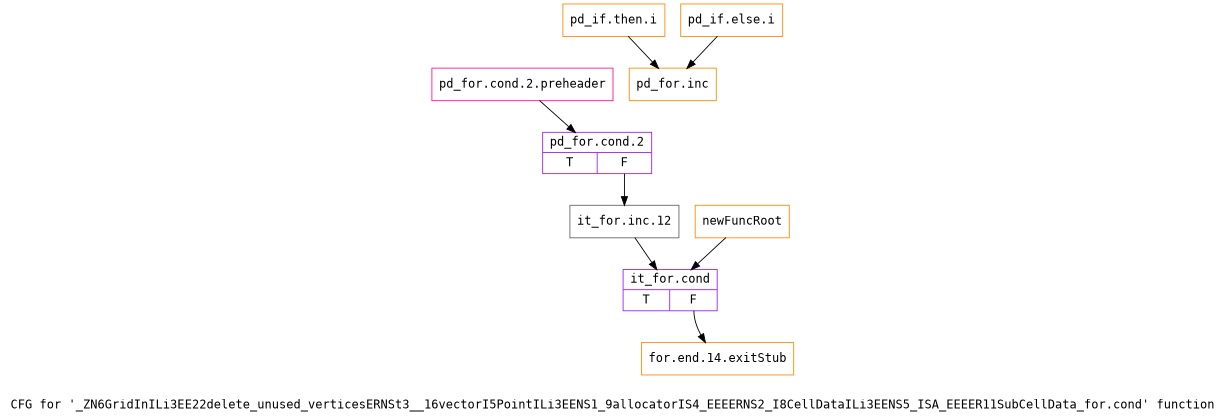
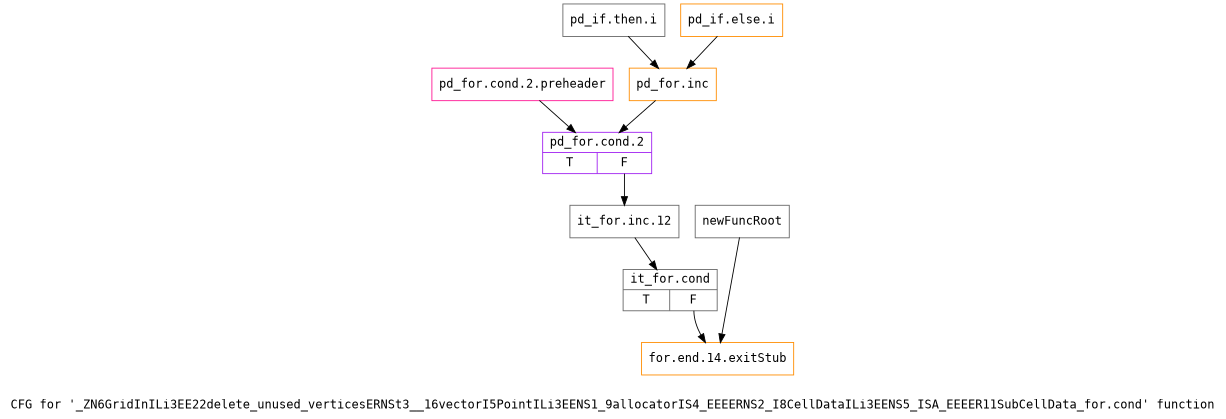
(614, 20) -> (614, 20)
none -> (641, 114)
(742, 222) -> (742, 222)
(712, 251) -> (731, 286)
(670, 290) -> (670, 290)
